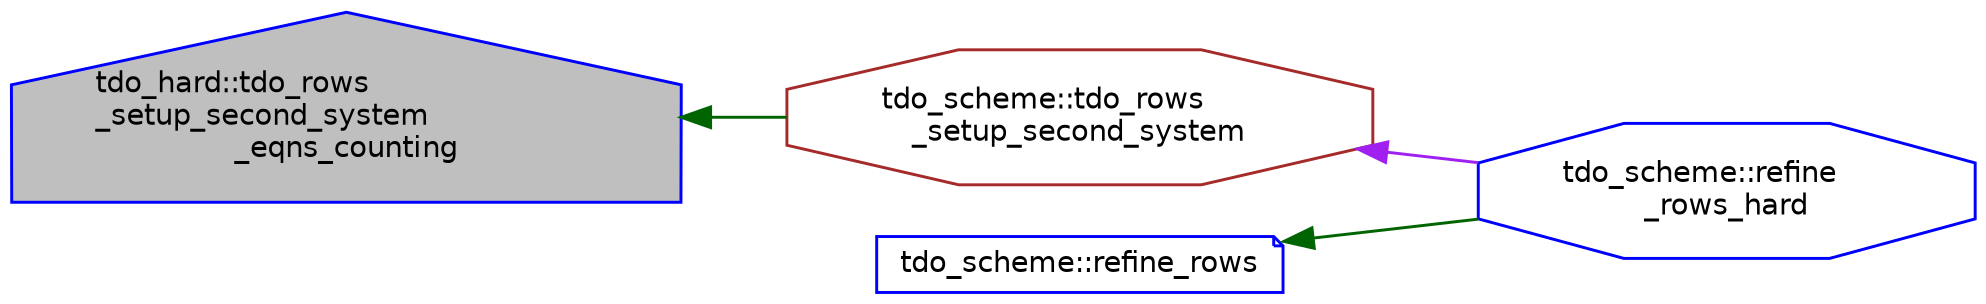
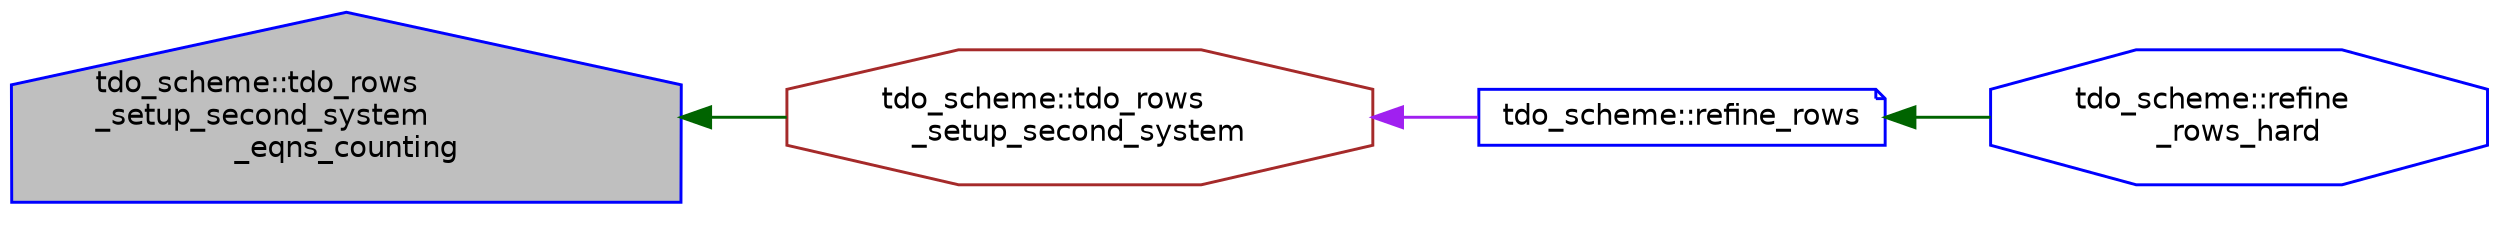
(346, 117) -> (346, 117)
(1432, 157) -> (1441, 117)
